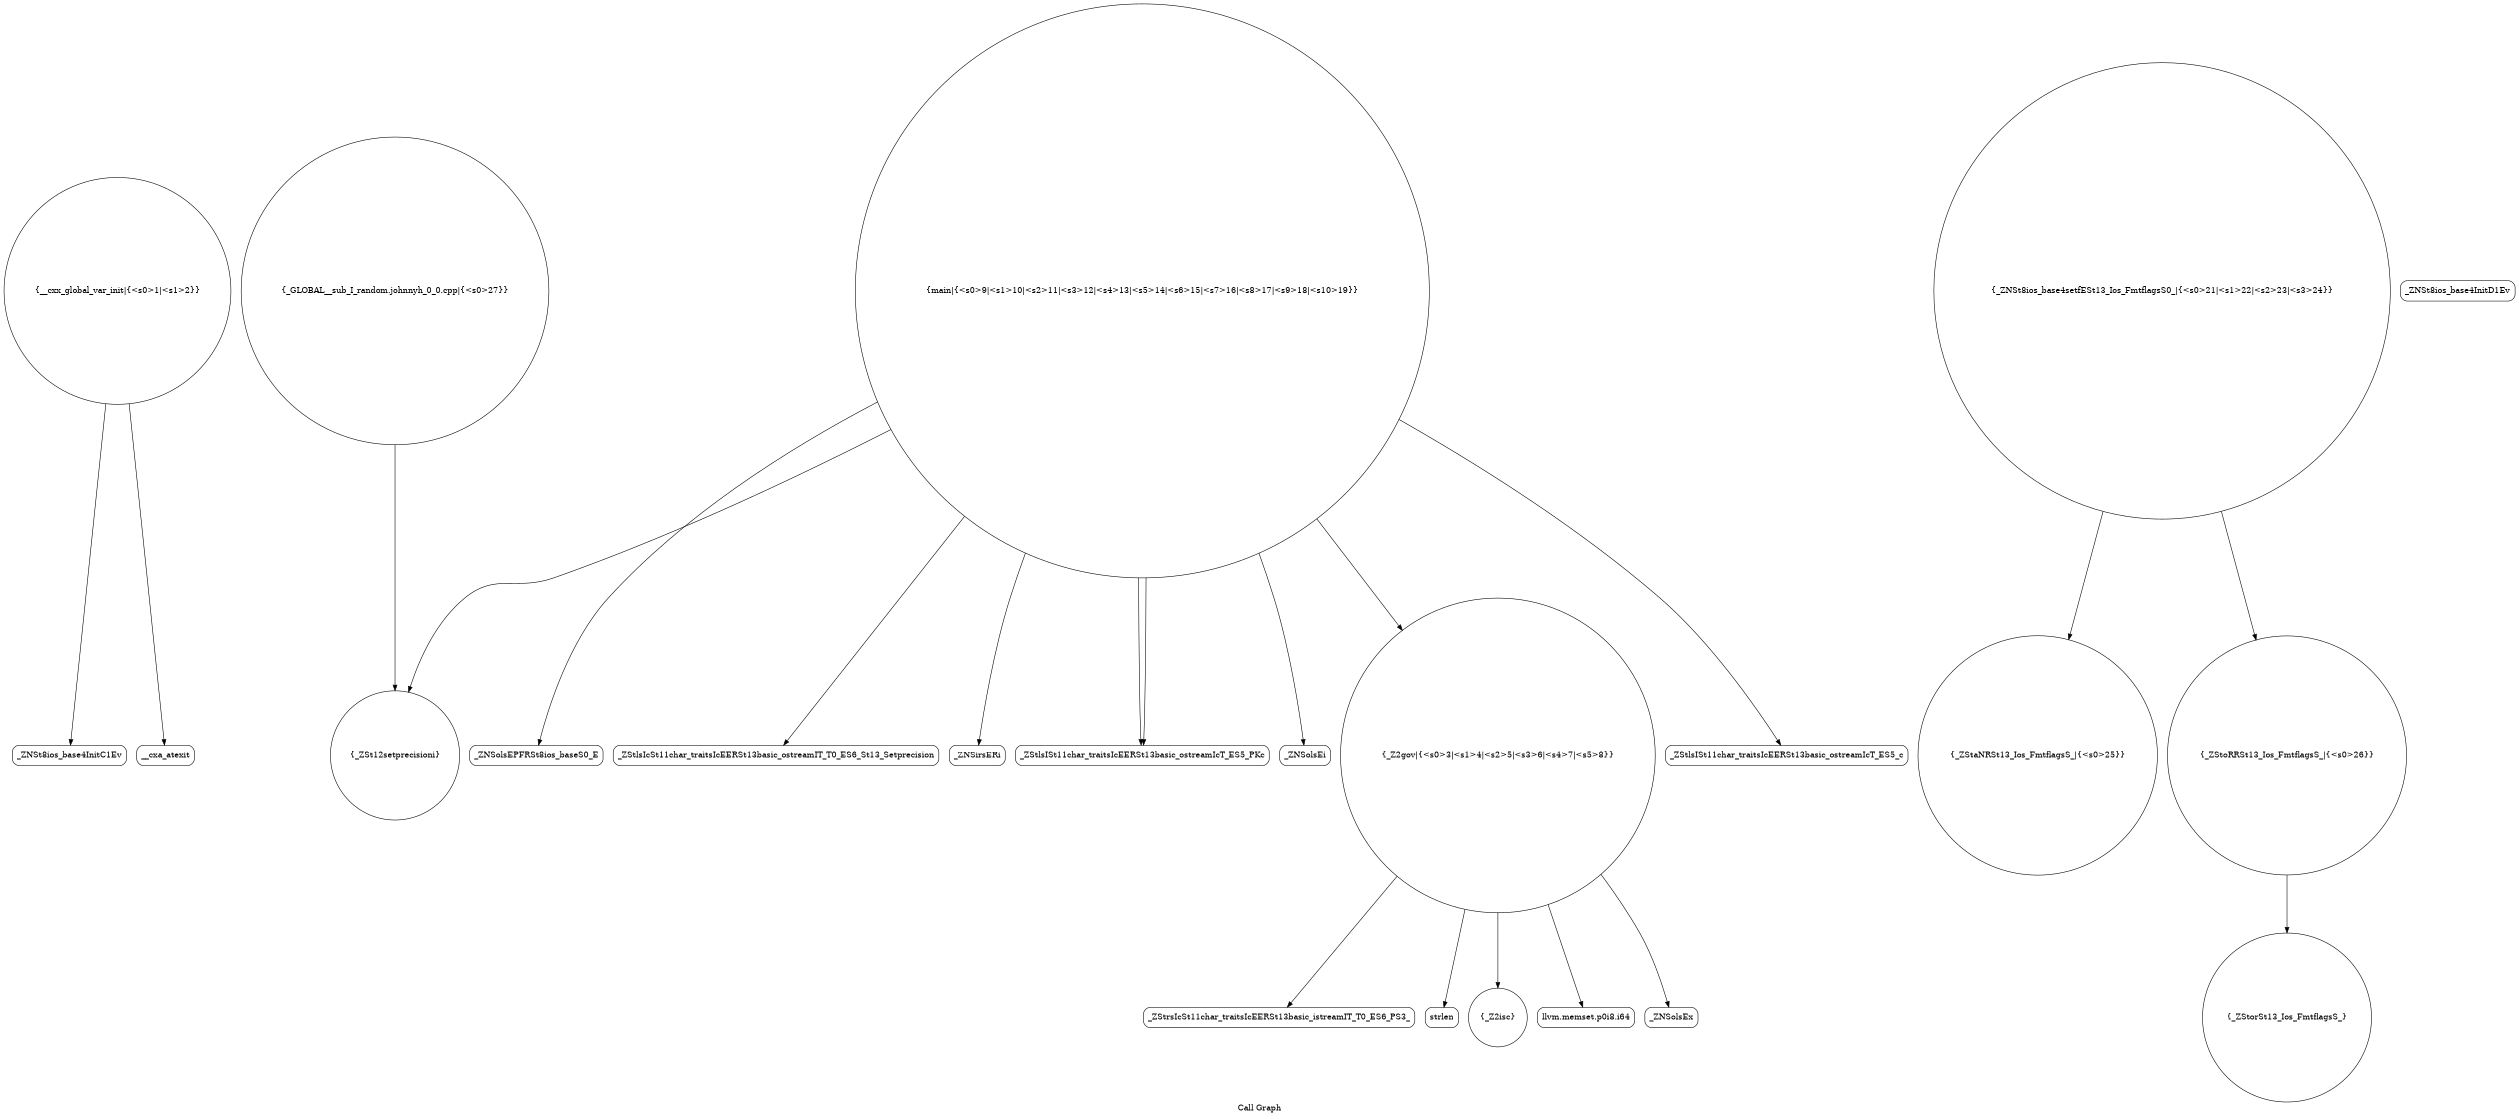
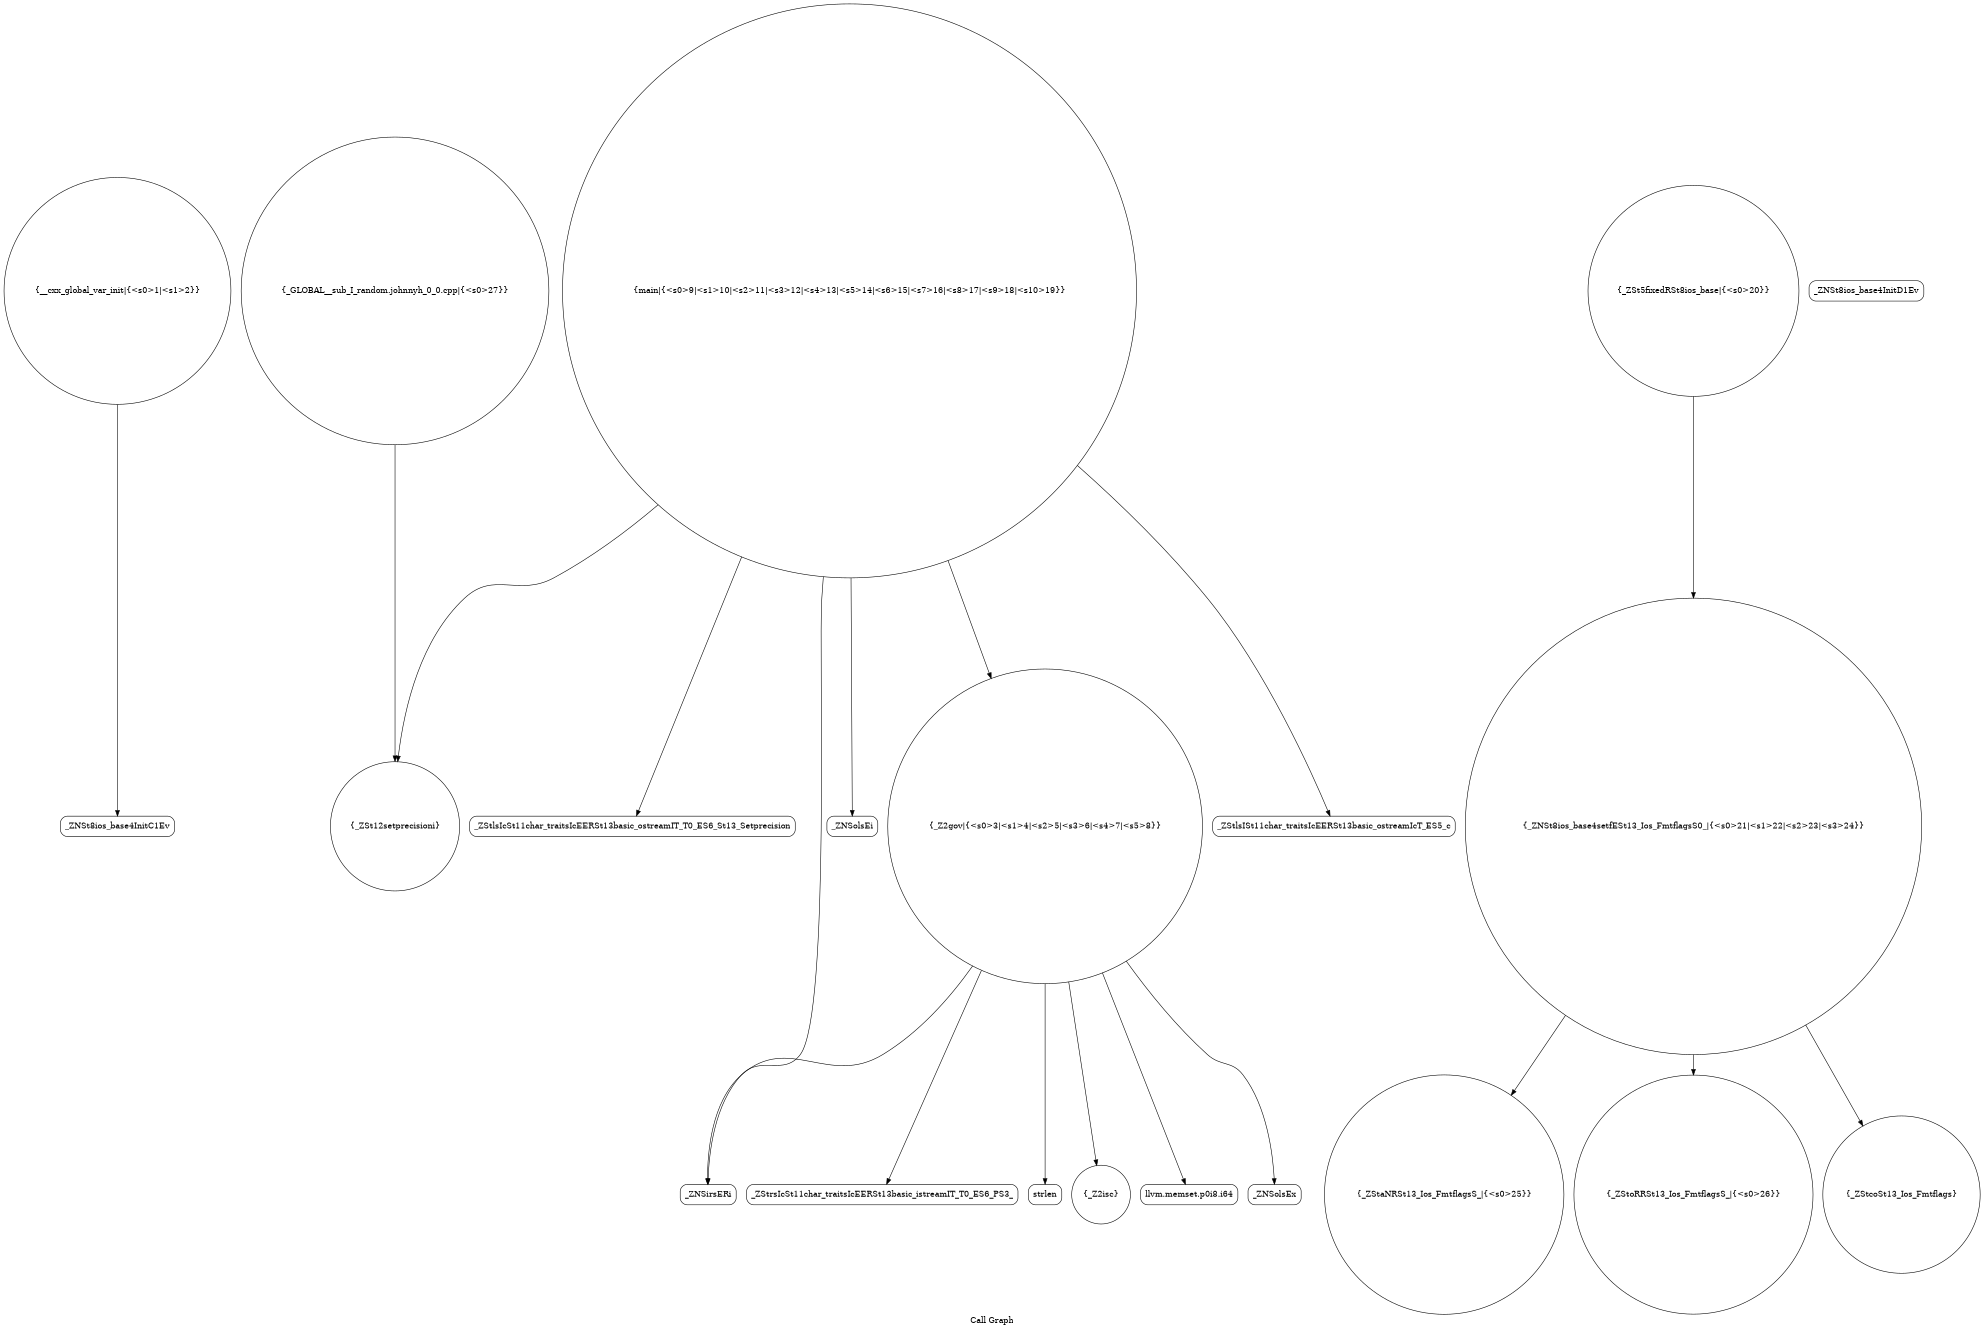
none -> (1693, 291)
(166, 755) -> none
(536, 755) -> none
(1142, 755) -> none
(2287, 1018) -> none
none -> (818, 1063)
none -> (1901, 1195)
